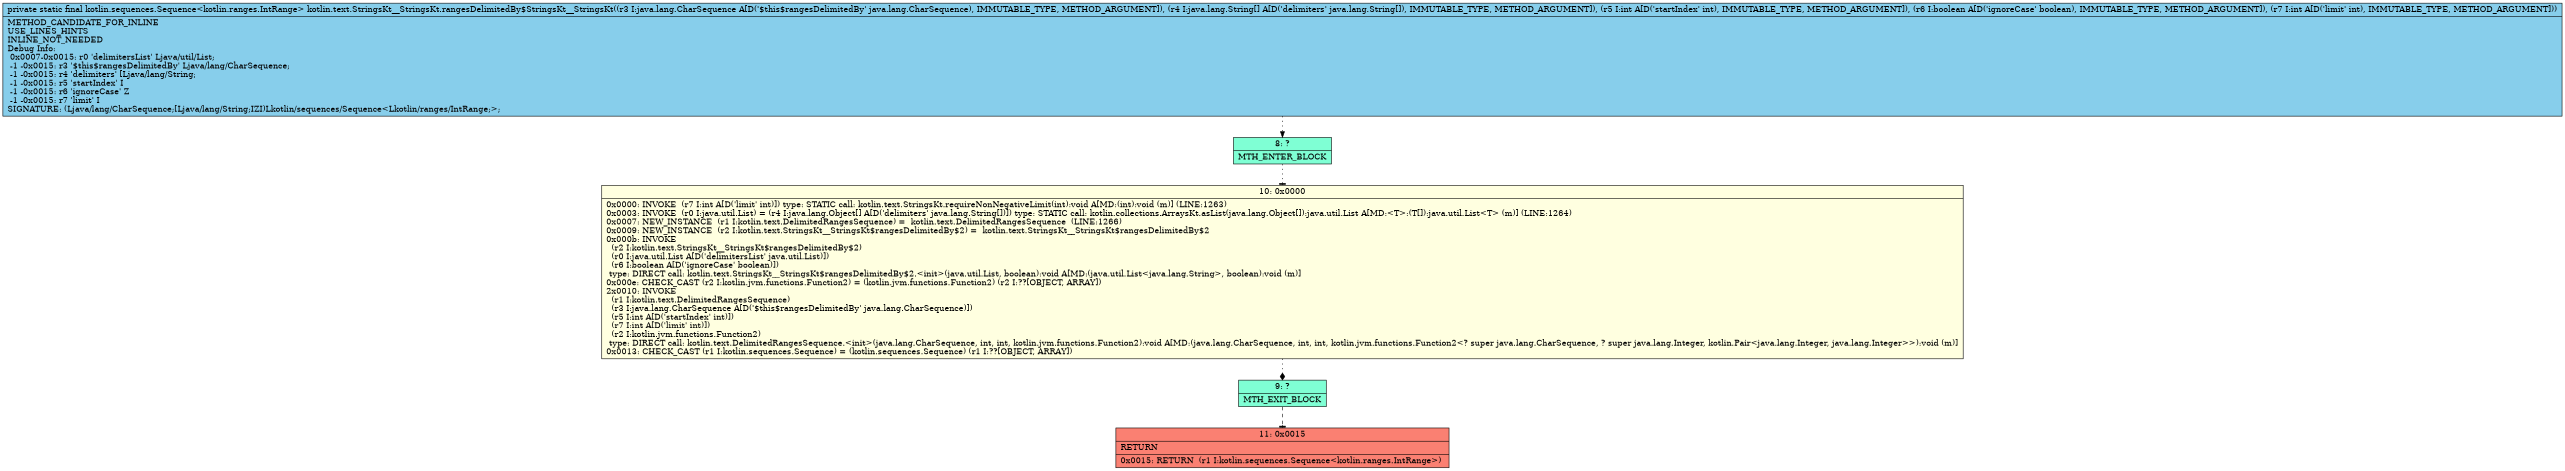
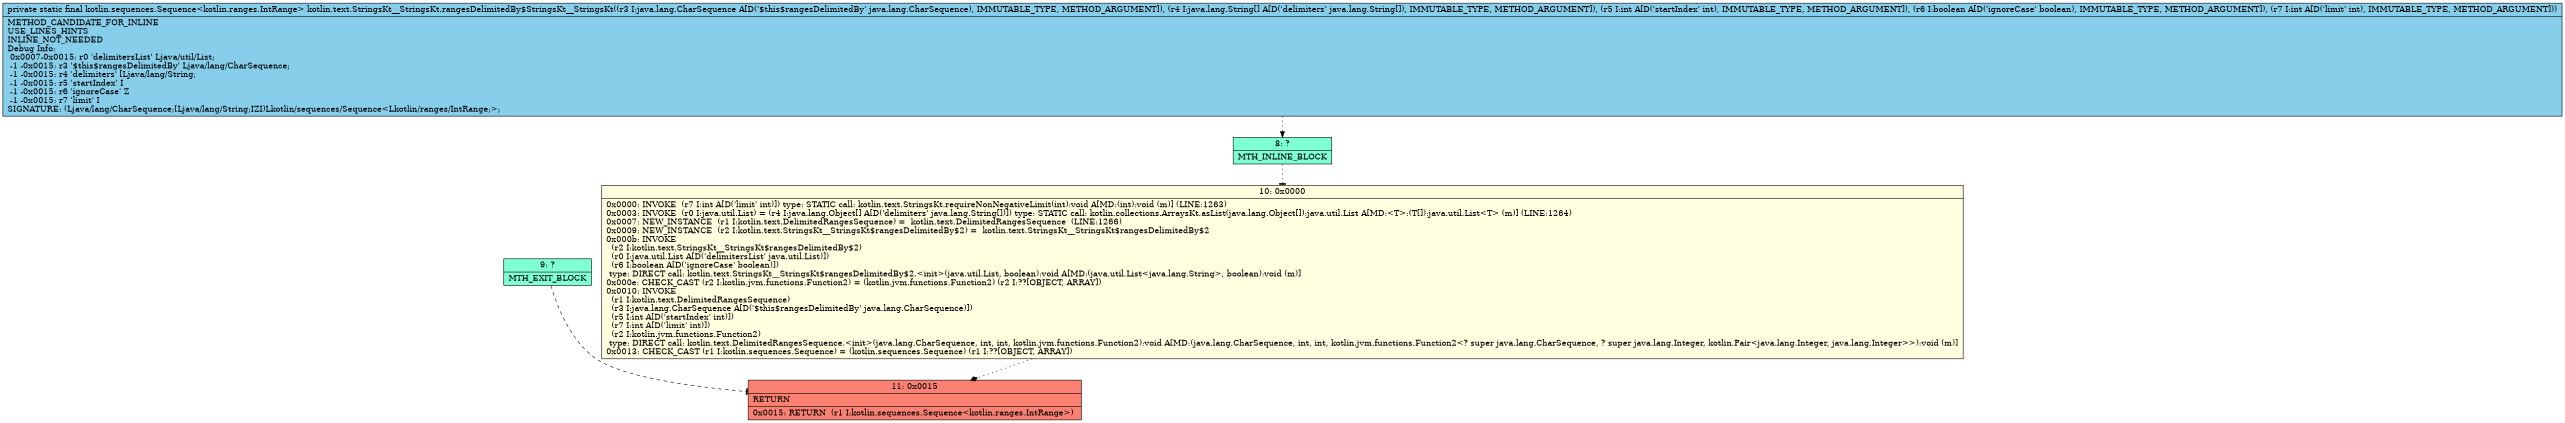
(1282, 157) -> (1282, 157)
(644, 291) -> (644, 291)
(1282, 366) -> (1005, 368)
